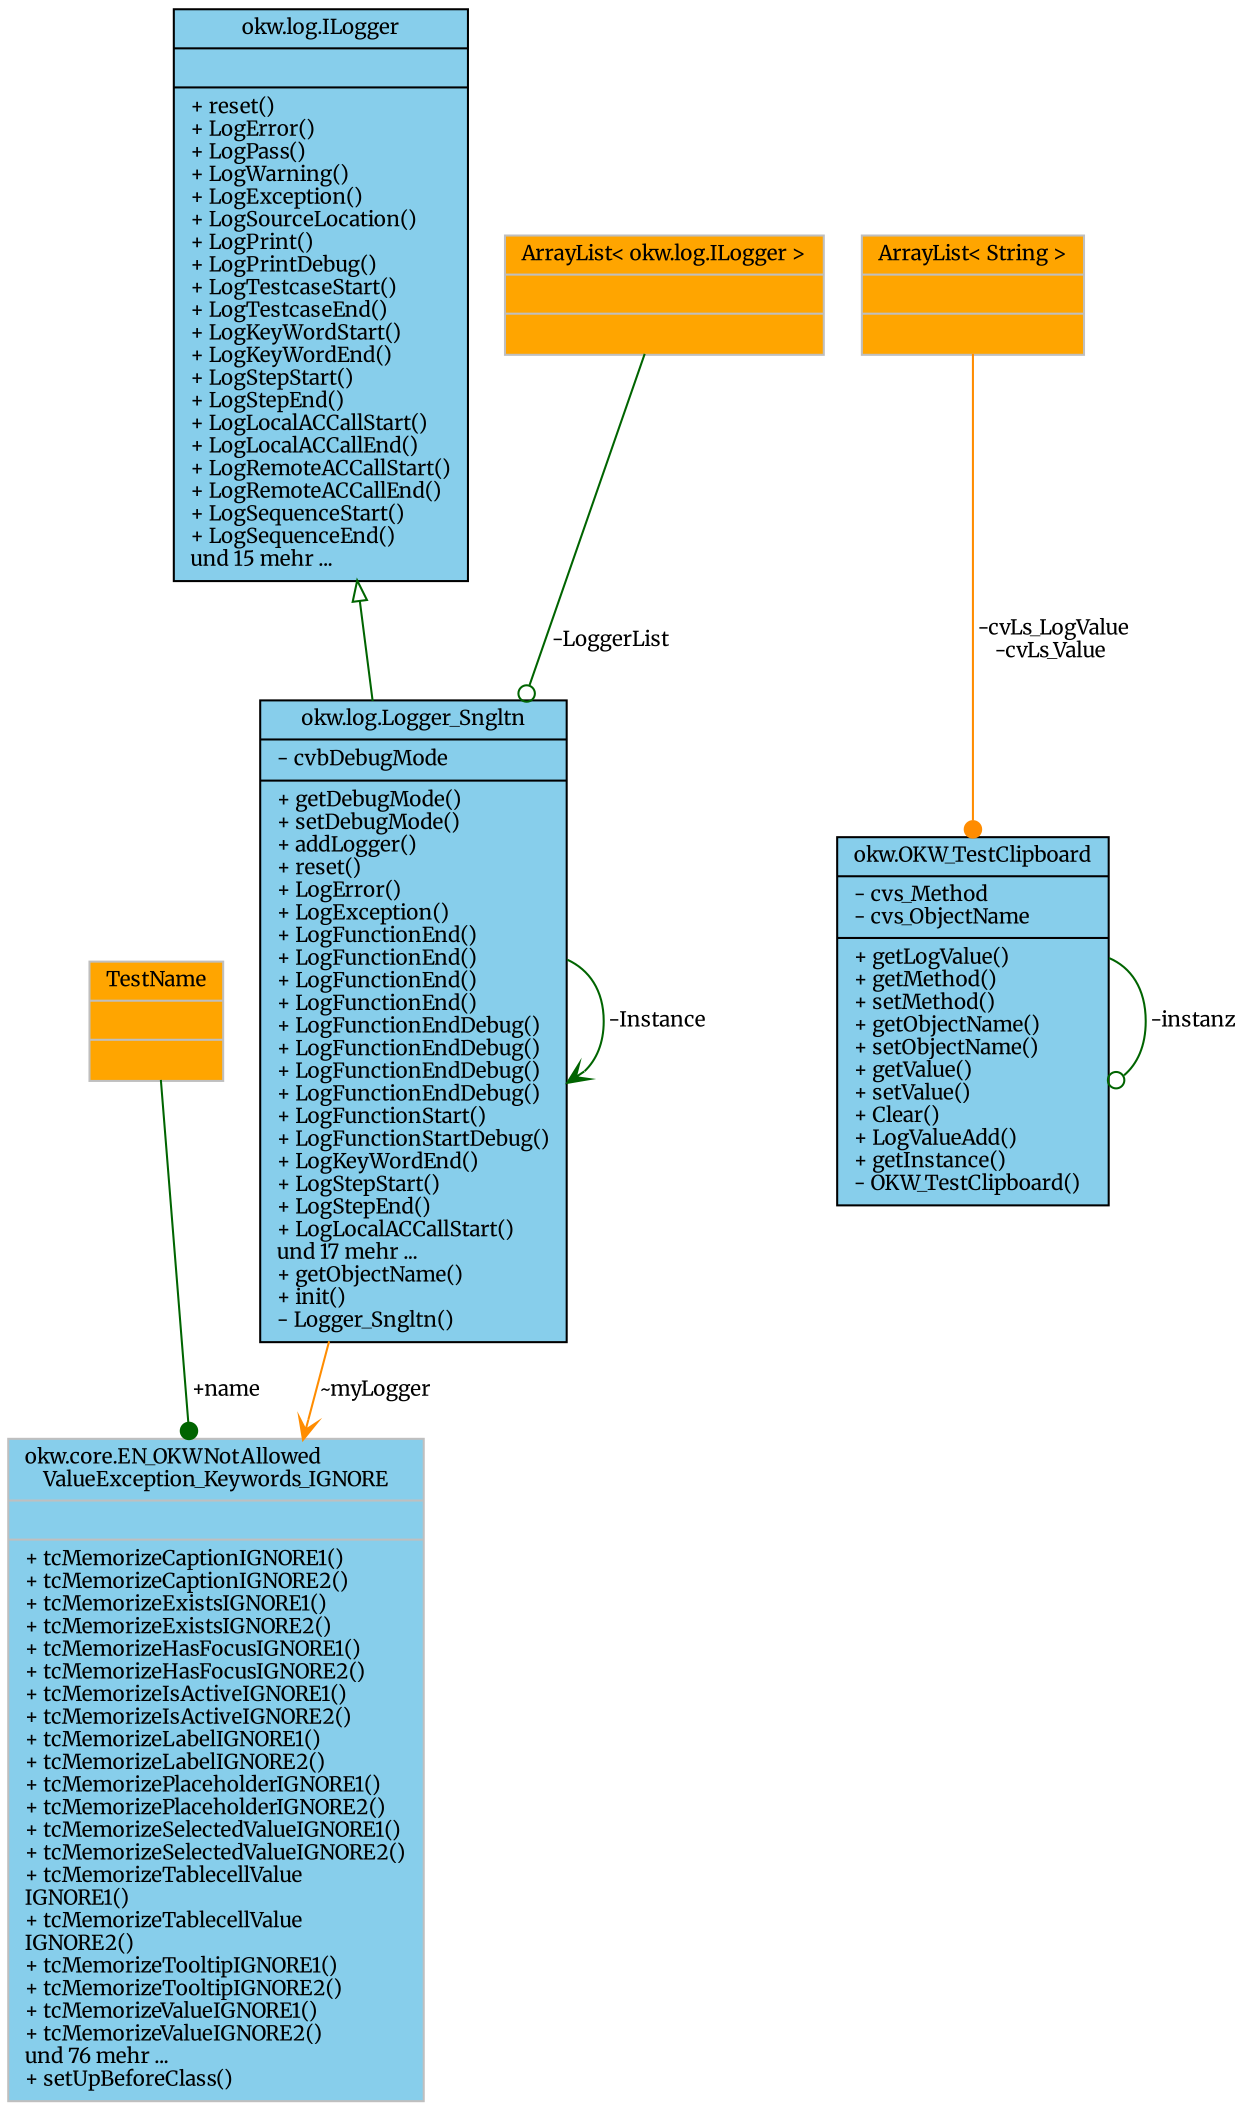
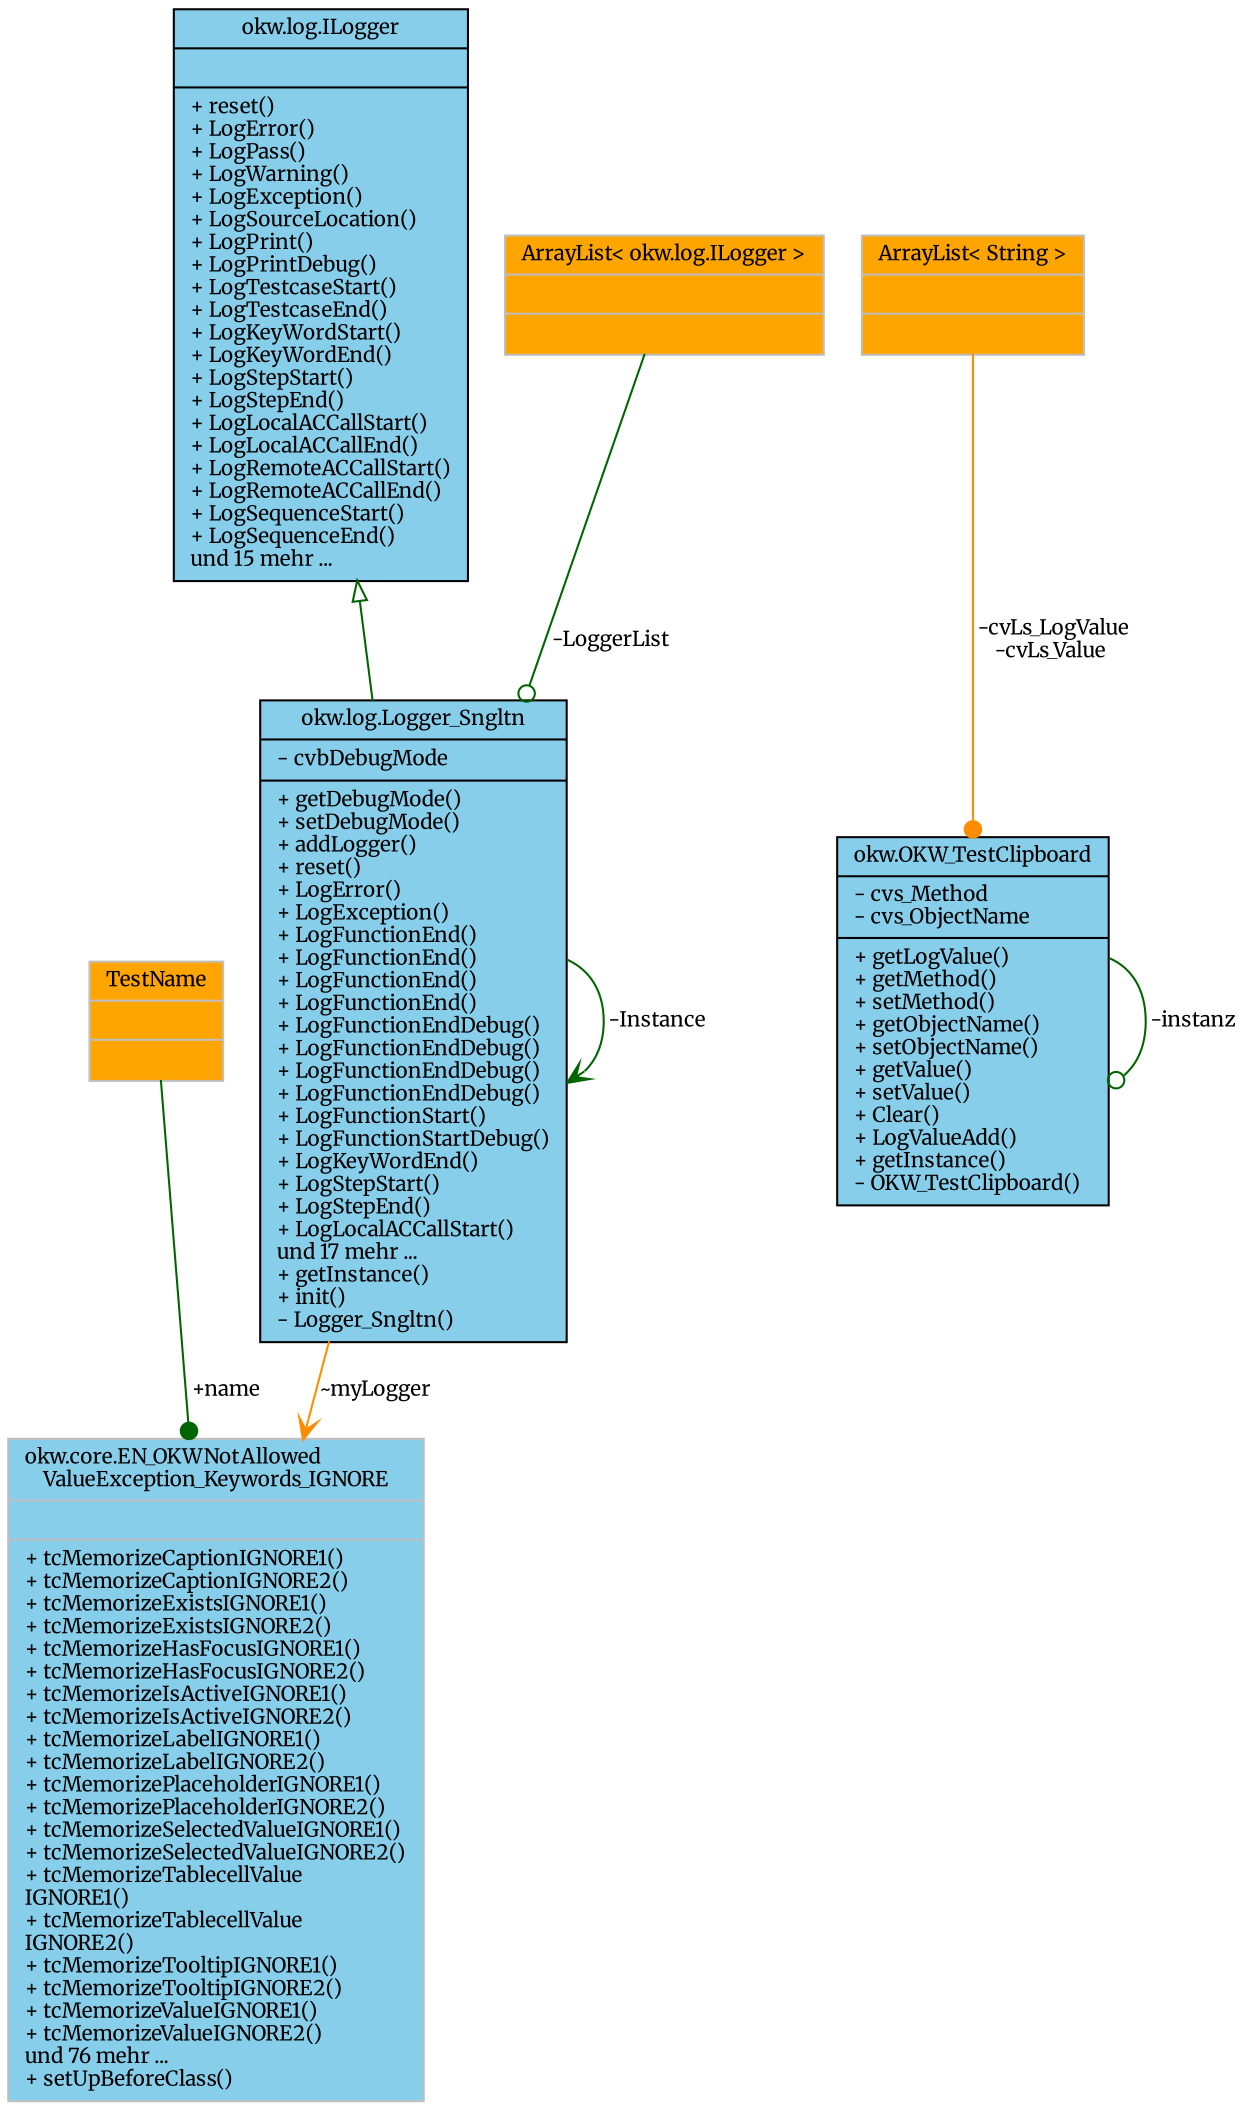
(370, 1275) -> (354, 1275)
